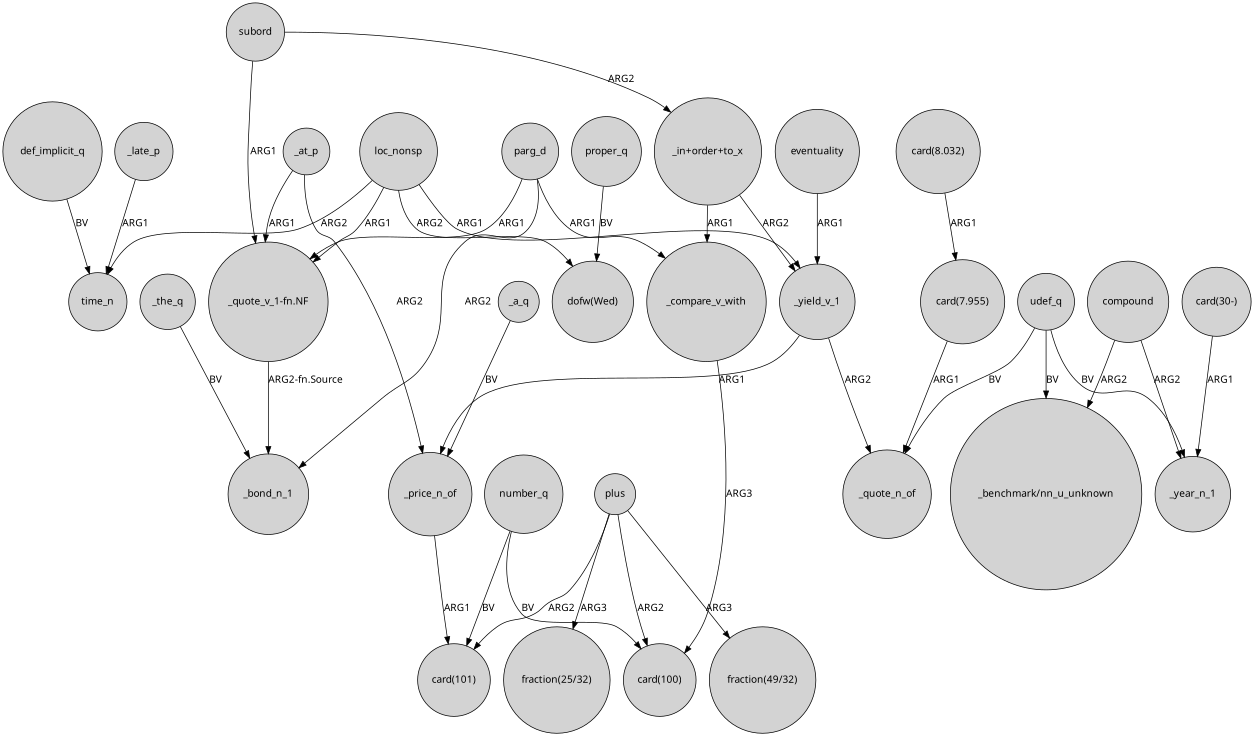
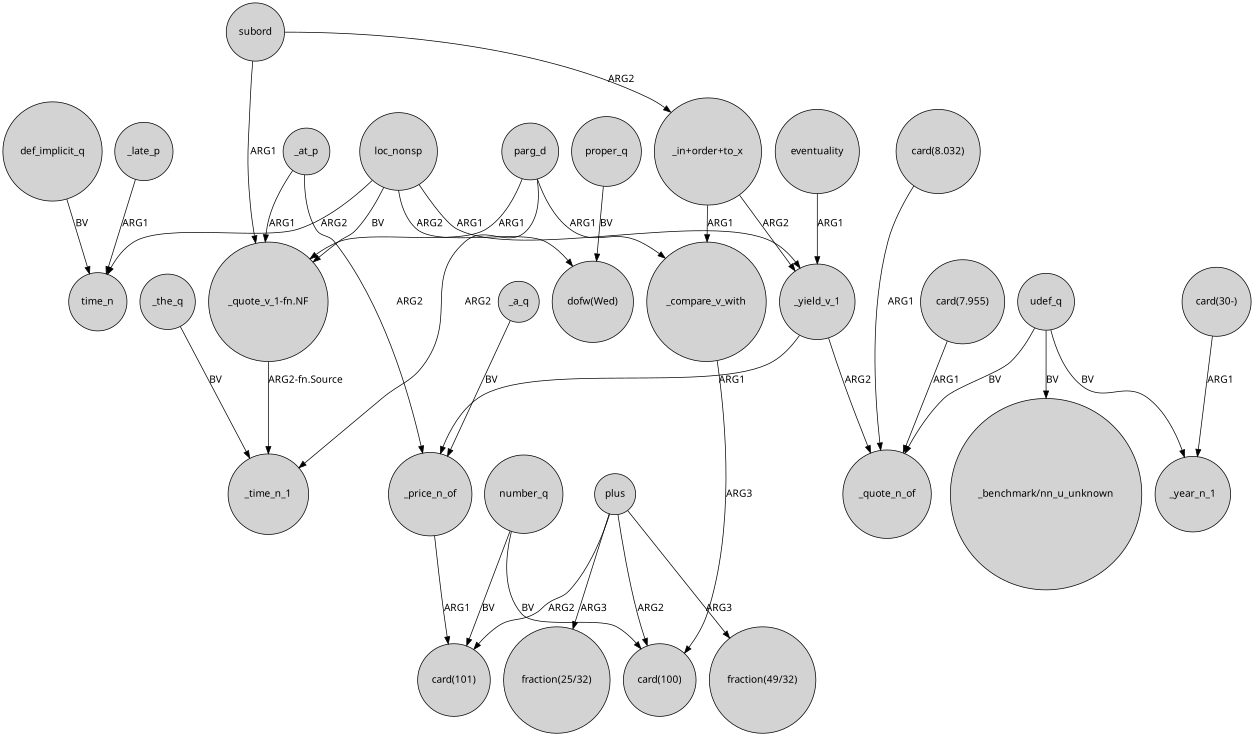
(950, 223) -> (877, 311)
(378, 224) -> (378, 224)
(1128, 302) -> none
(268, 494) -> (268, 494)
